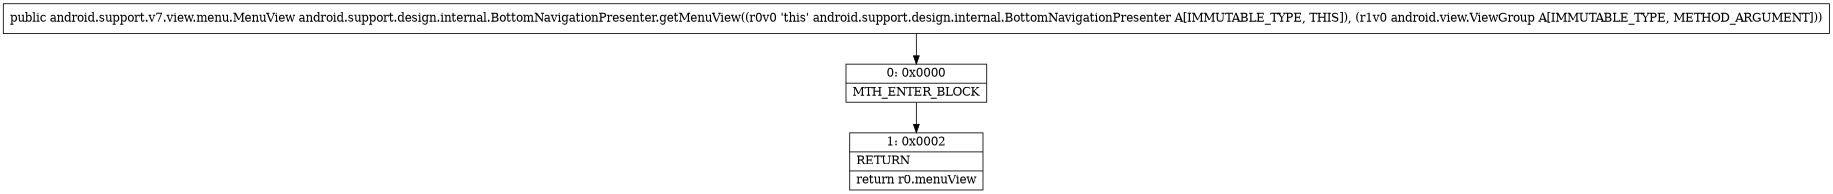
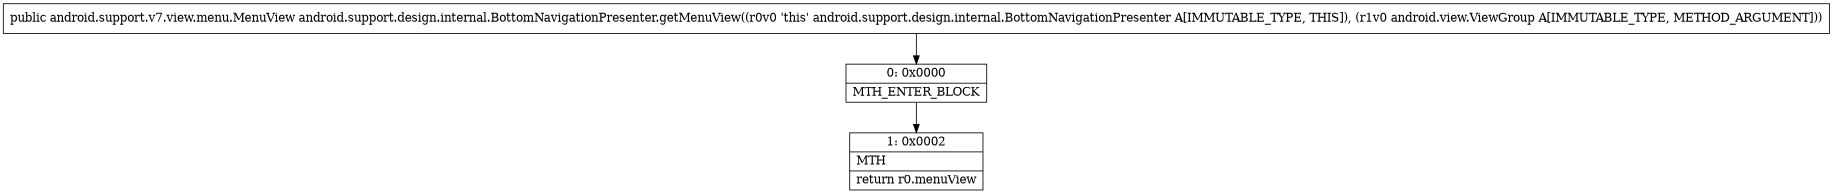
(883, 161) -> (871, 161)
